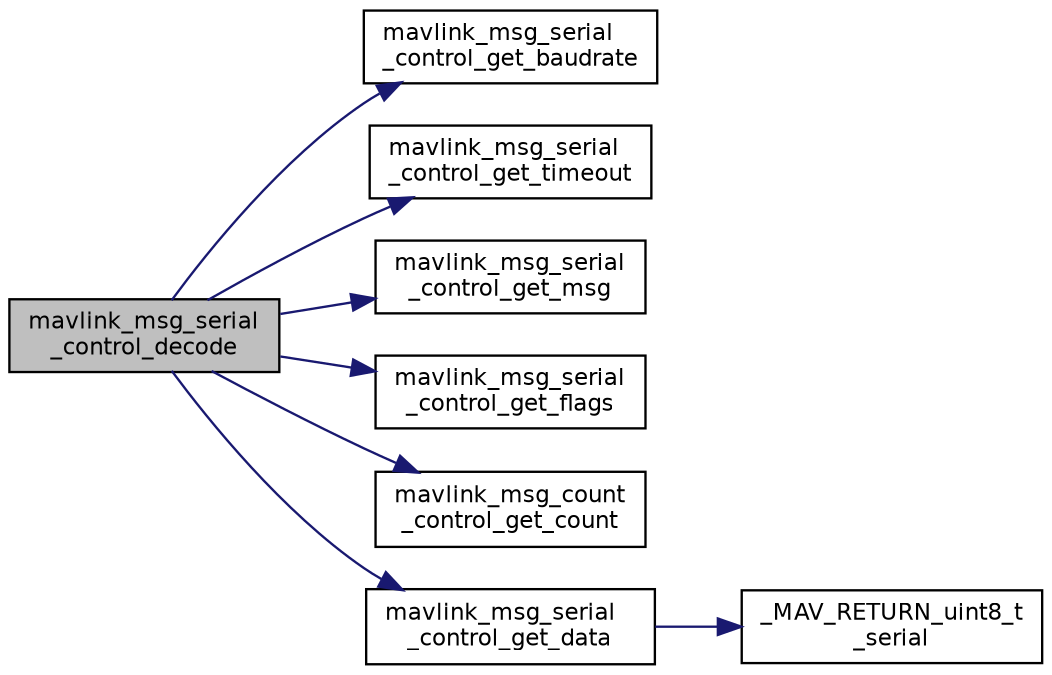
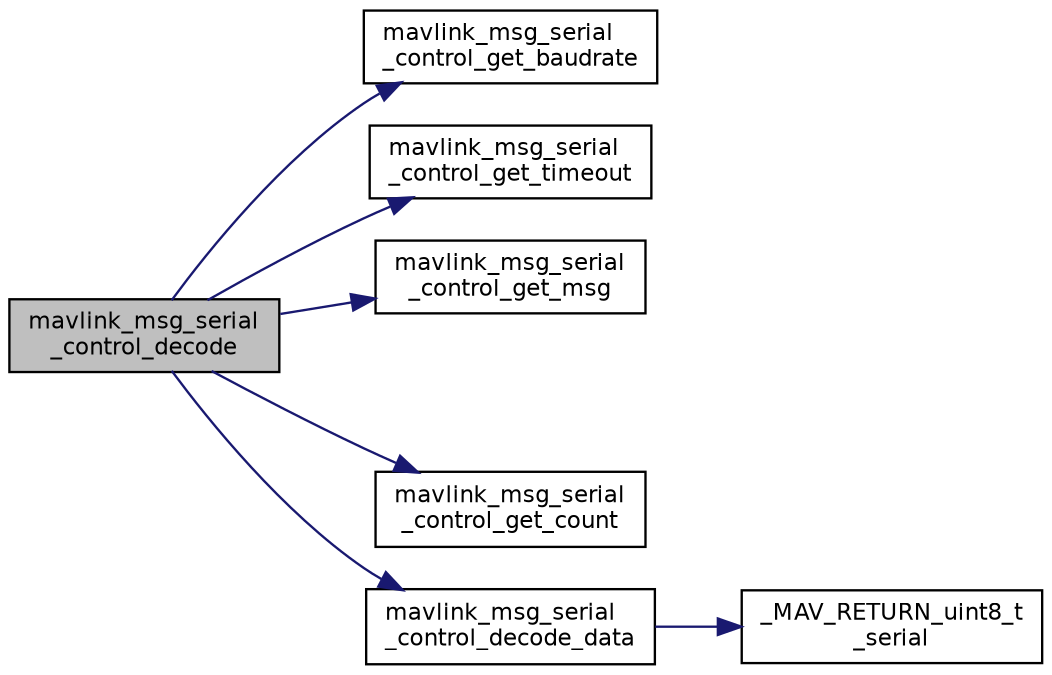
(511, 392) -> none
(511, 509) -> (511, 509)
(511, 627) -> (511, 627)
